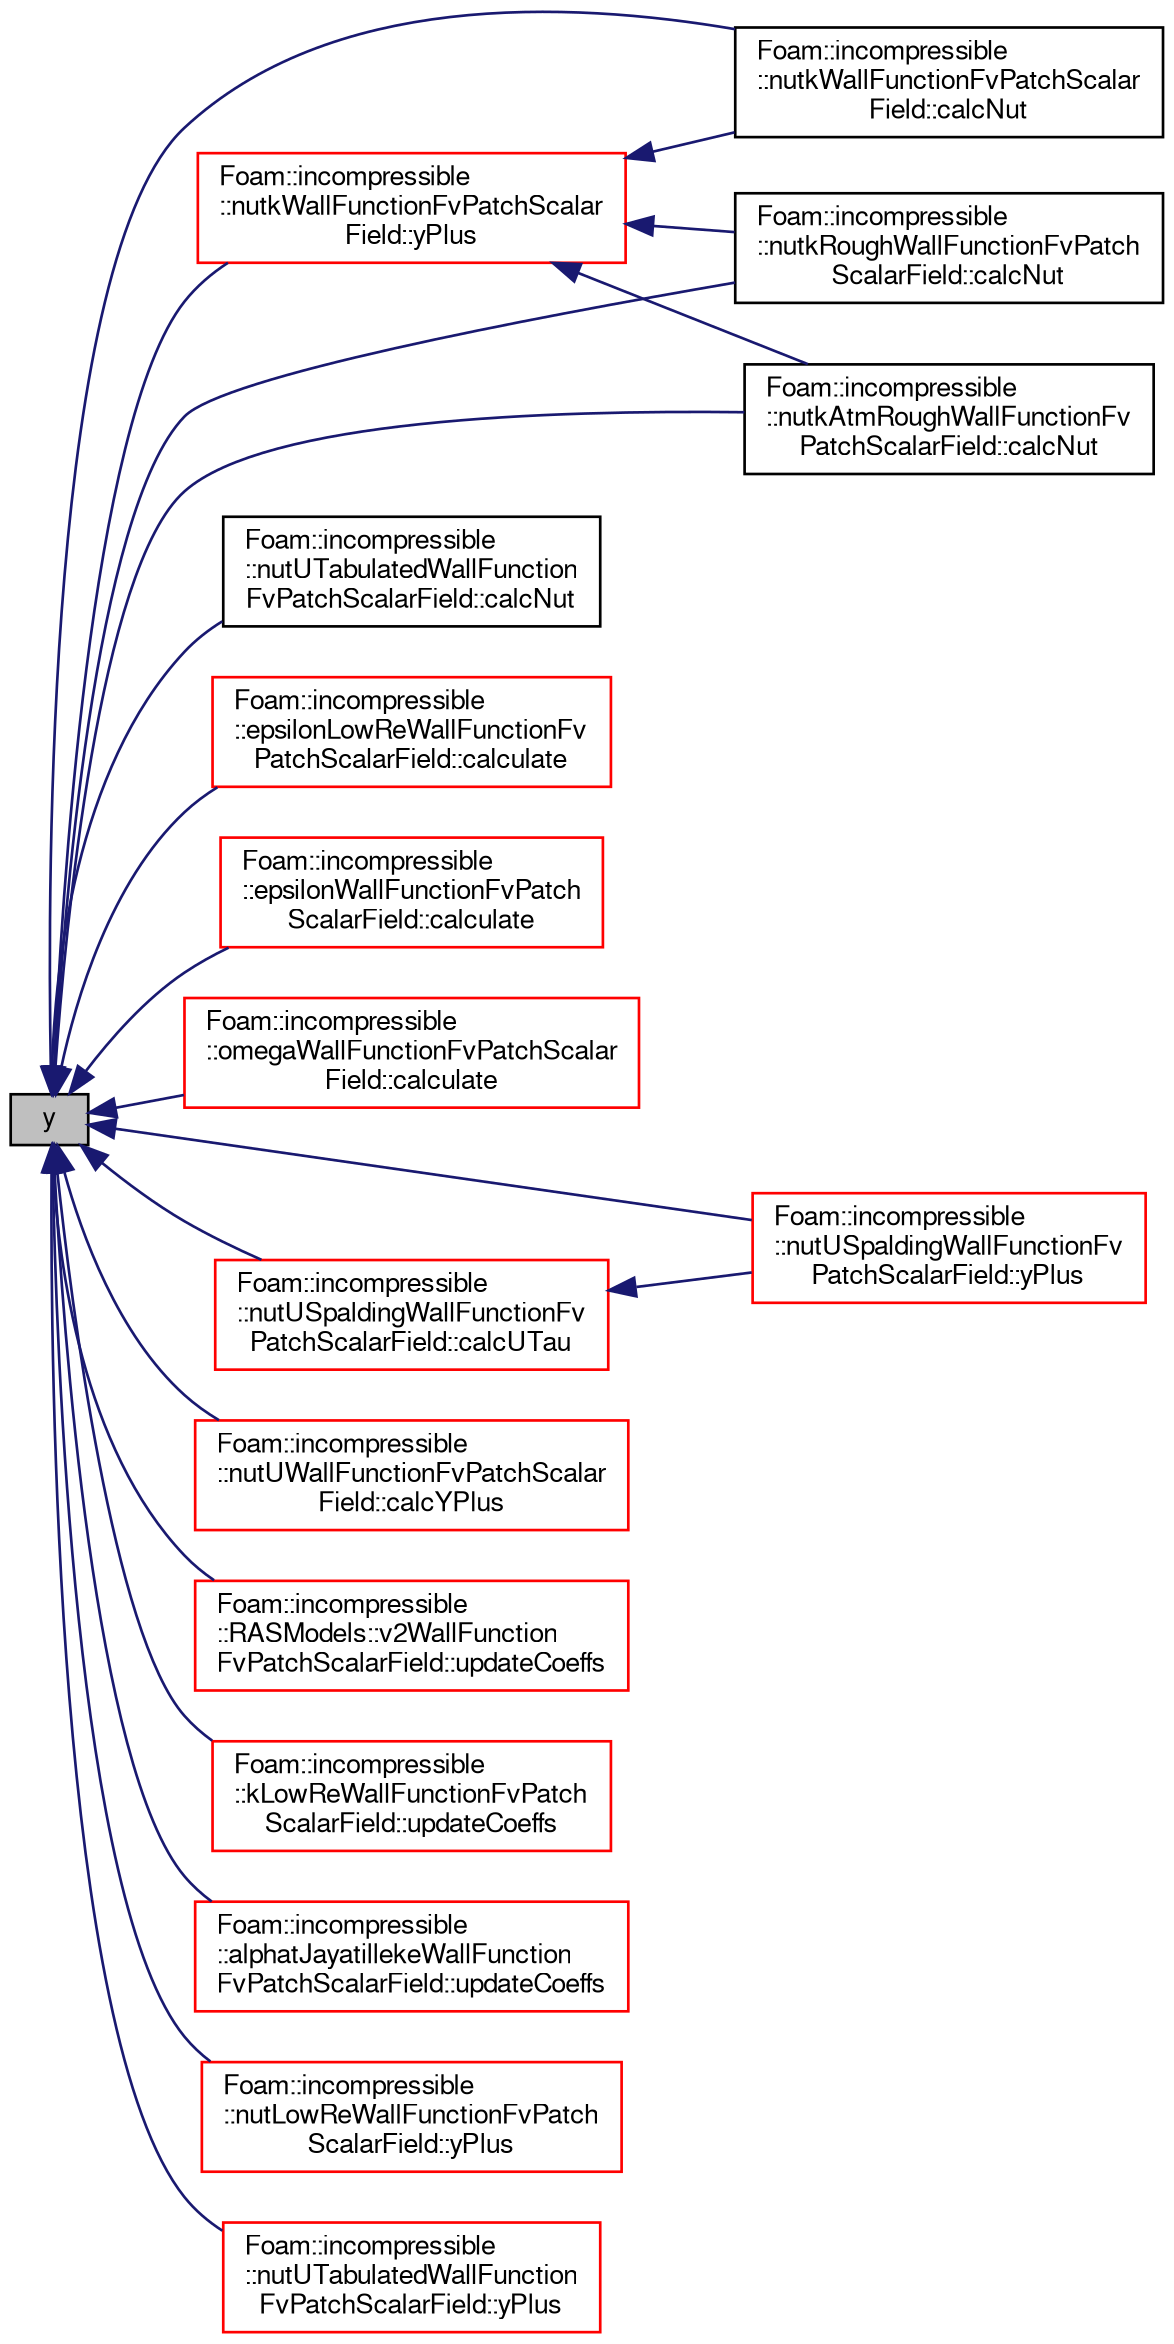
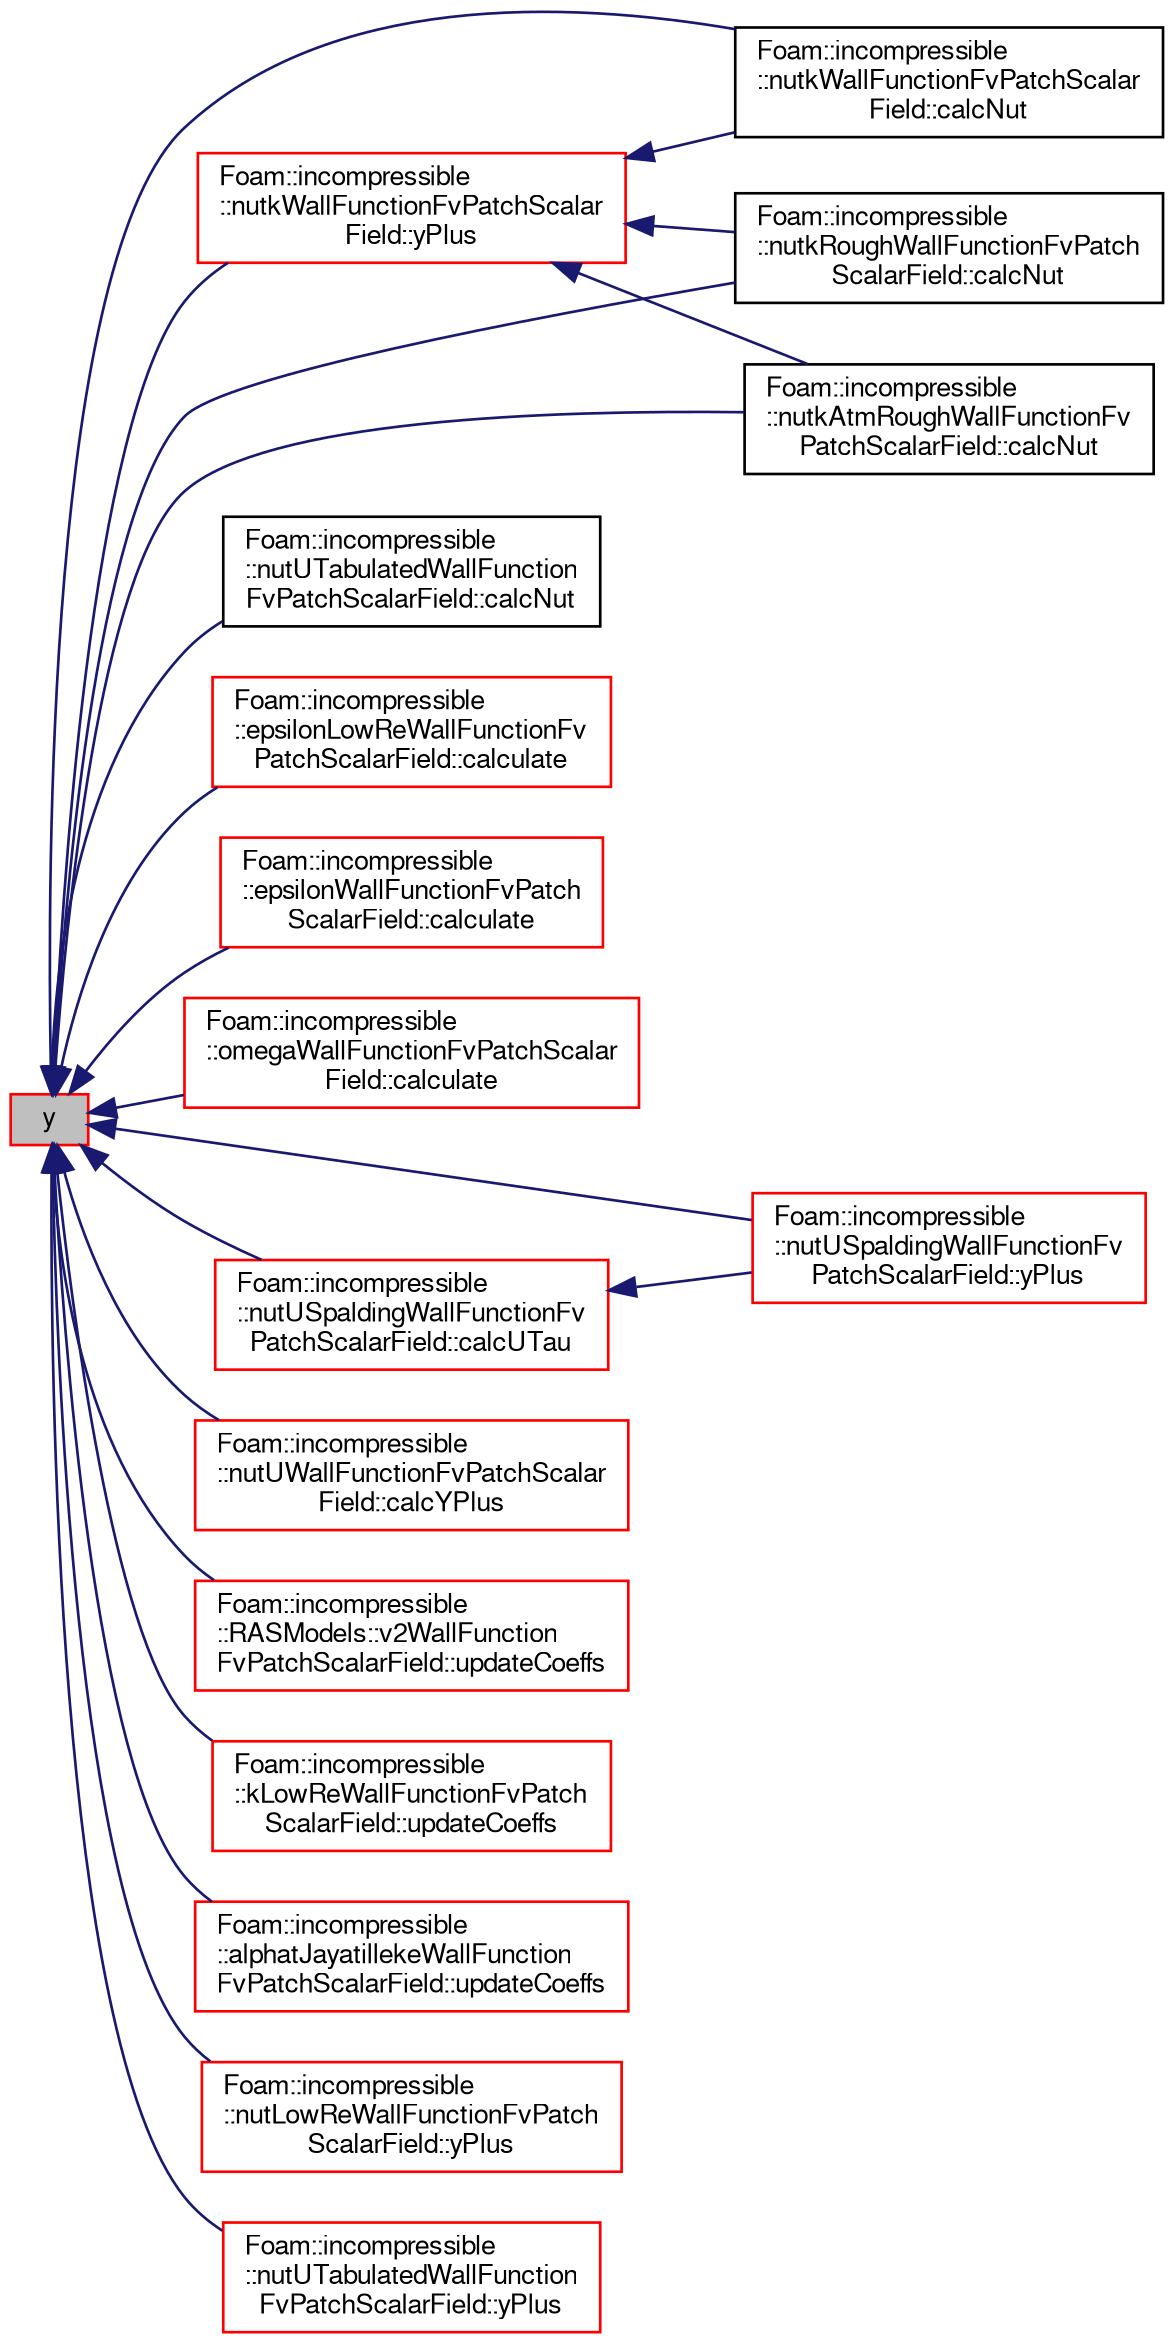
(49, 1120) -> (49, 1120)
